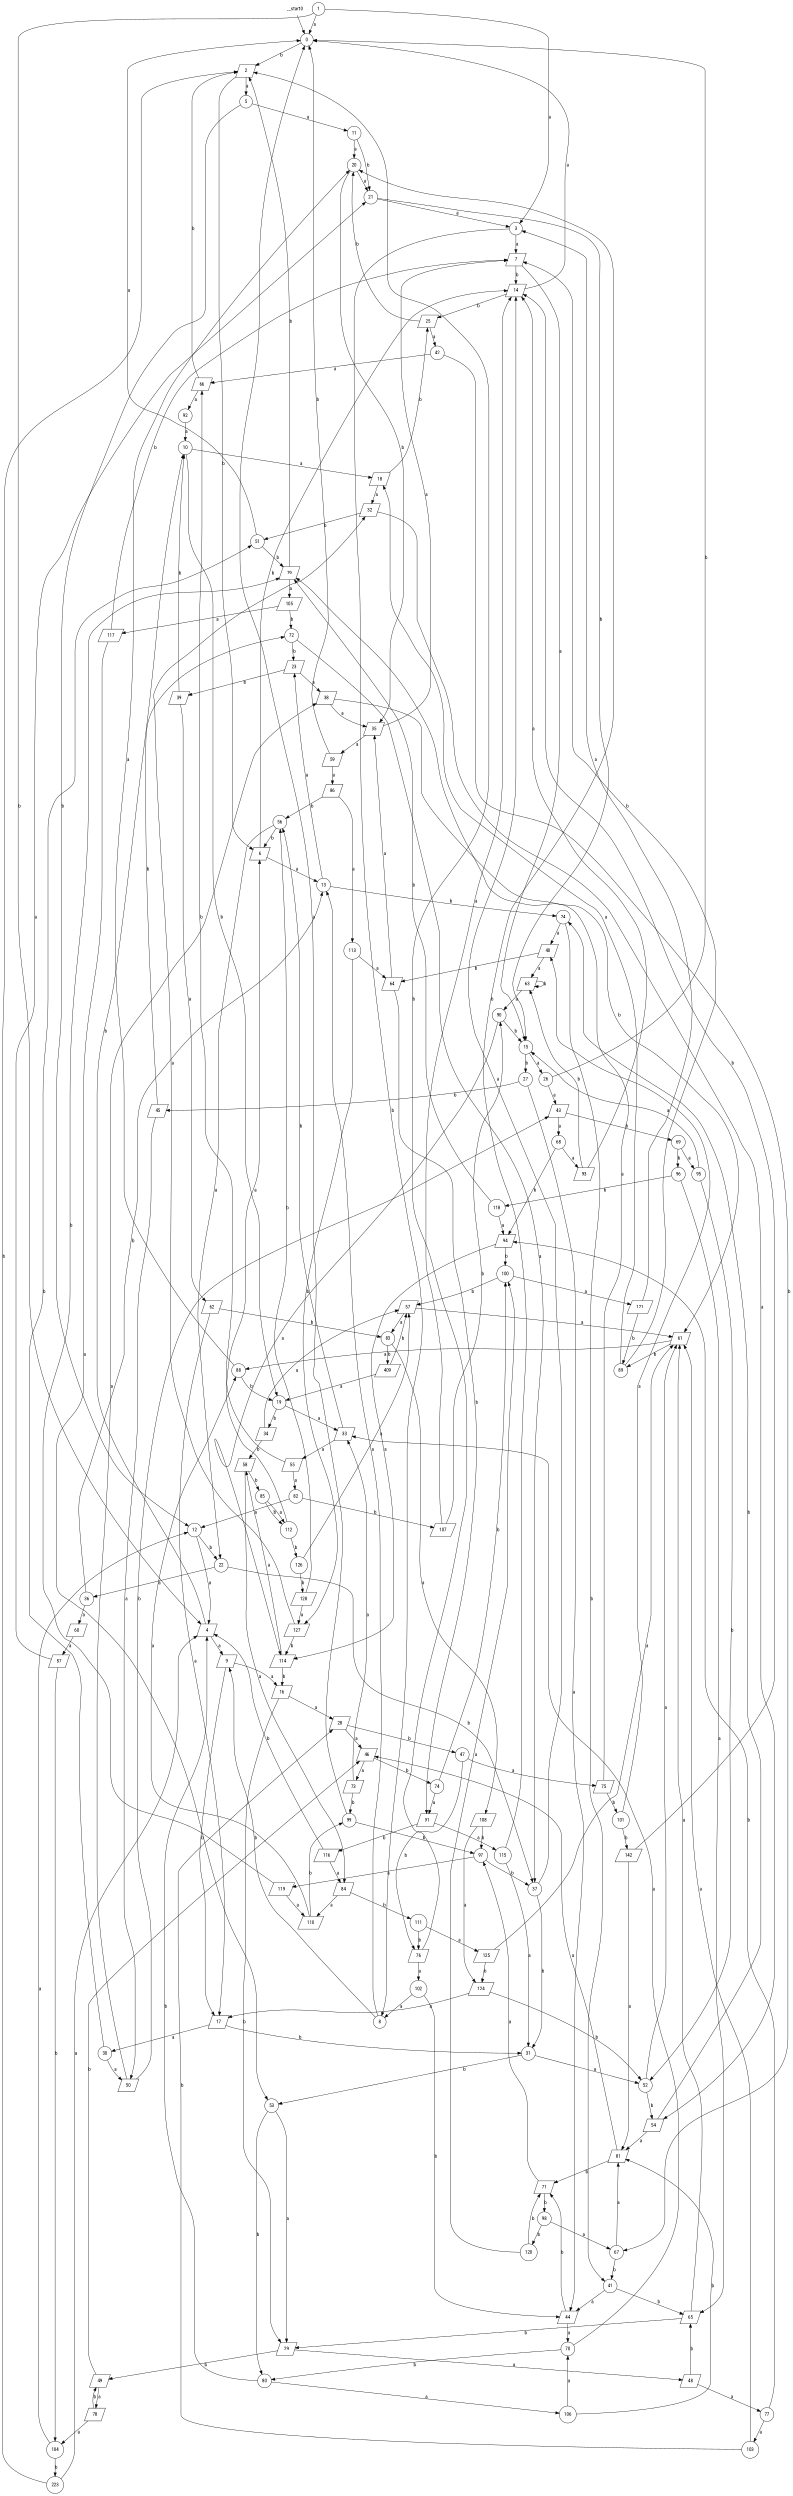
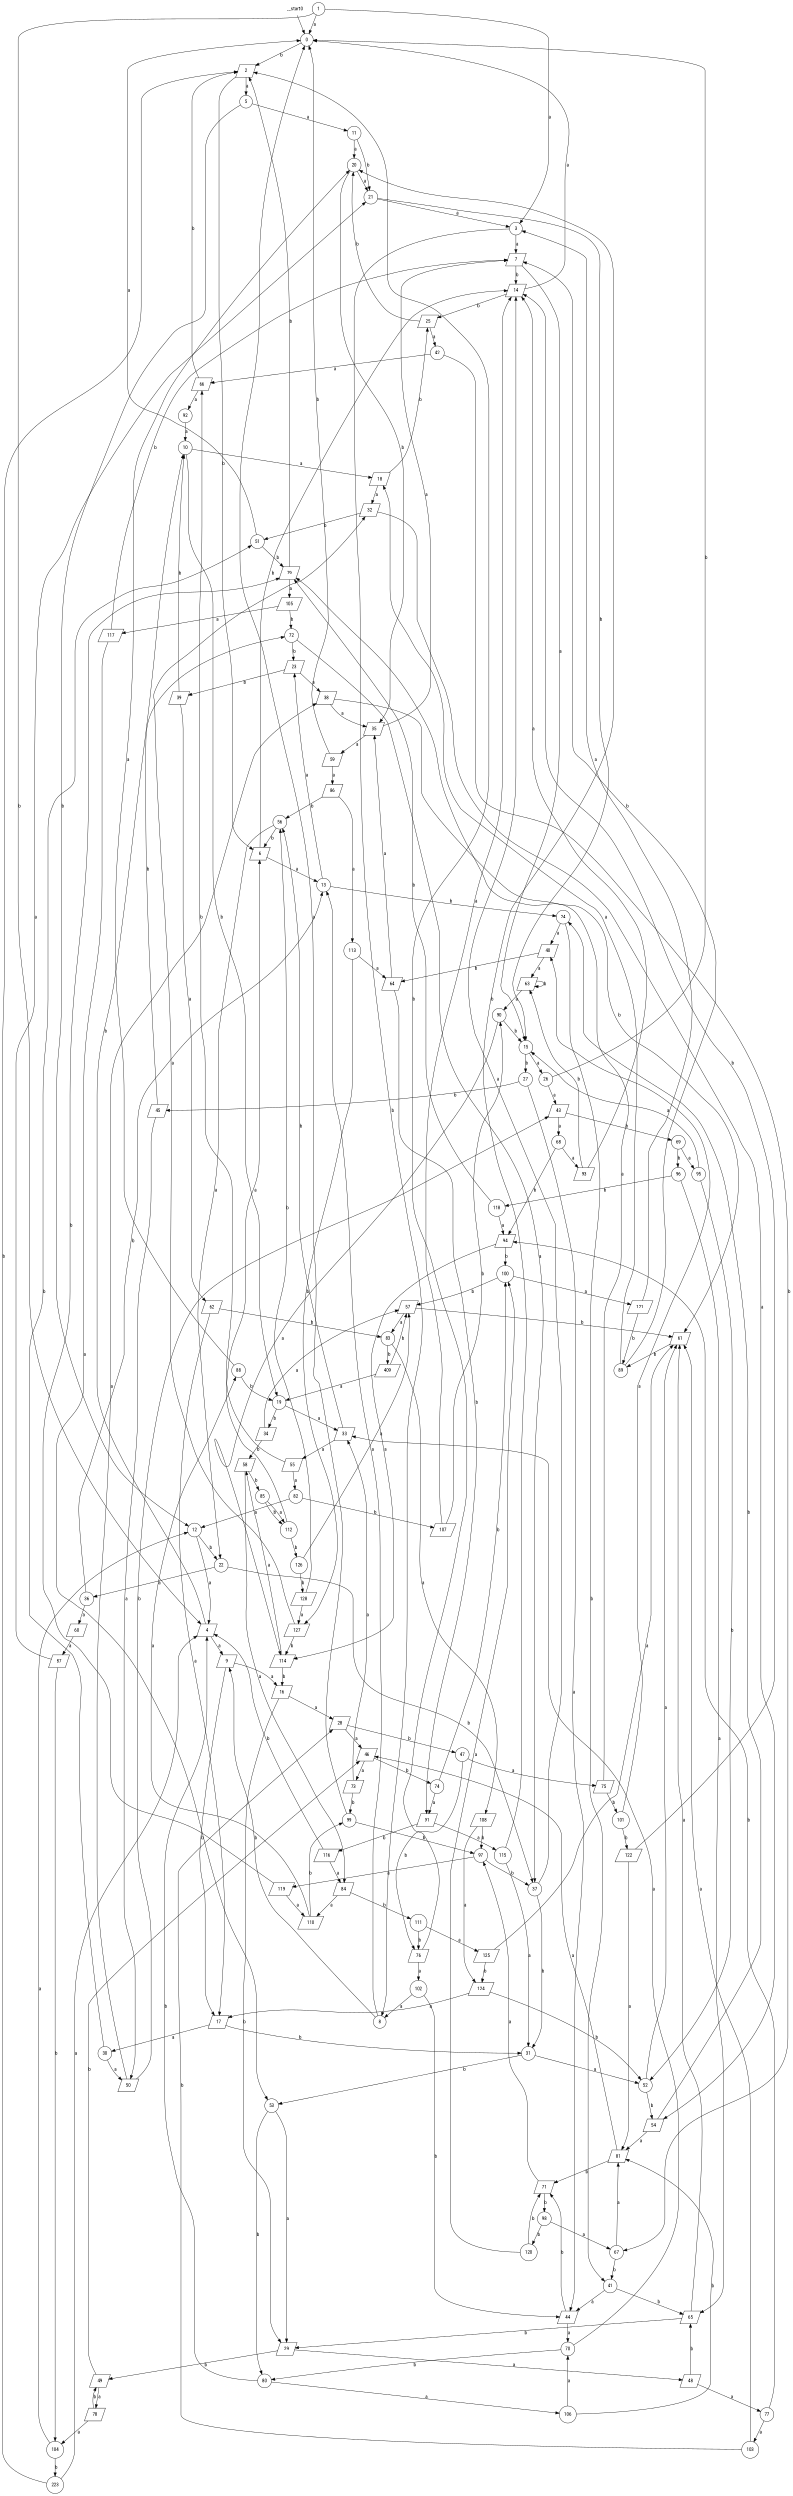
(582, 1323) -> (582, 1323)
(449, 1349) -> none
(629, 1855) -> (629, 1855)
